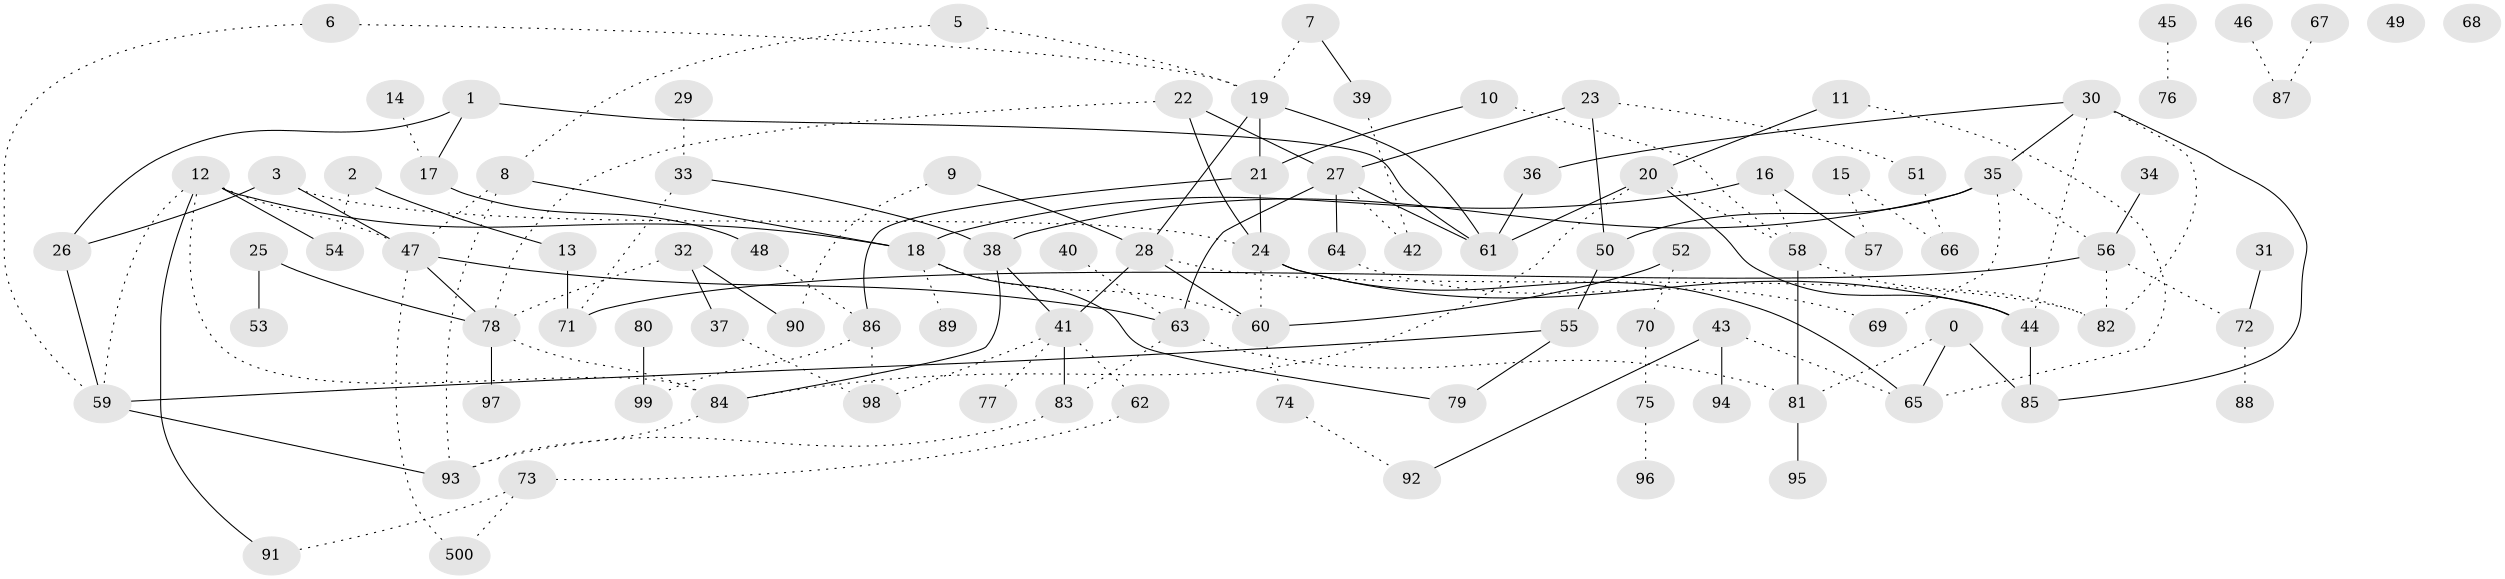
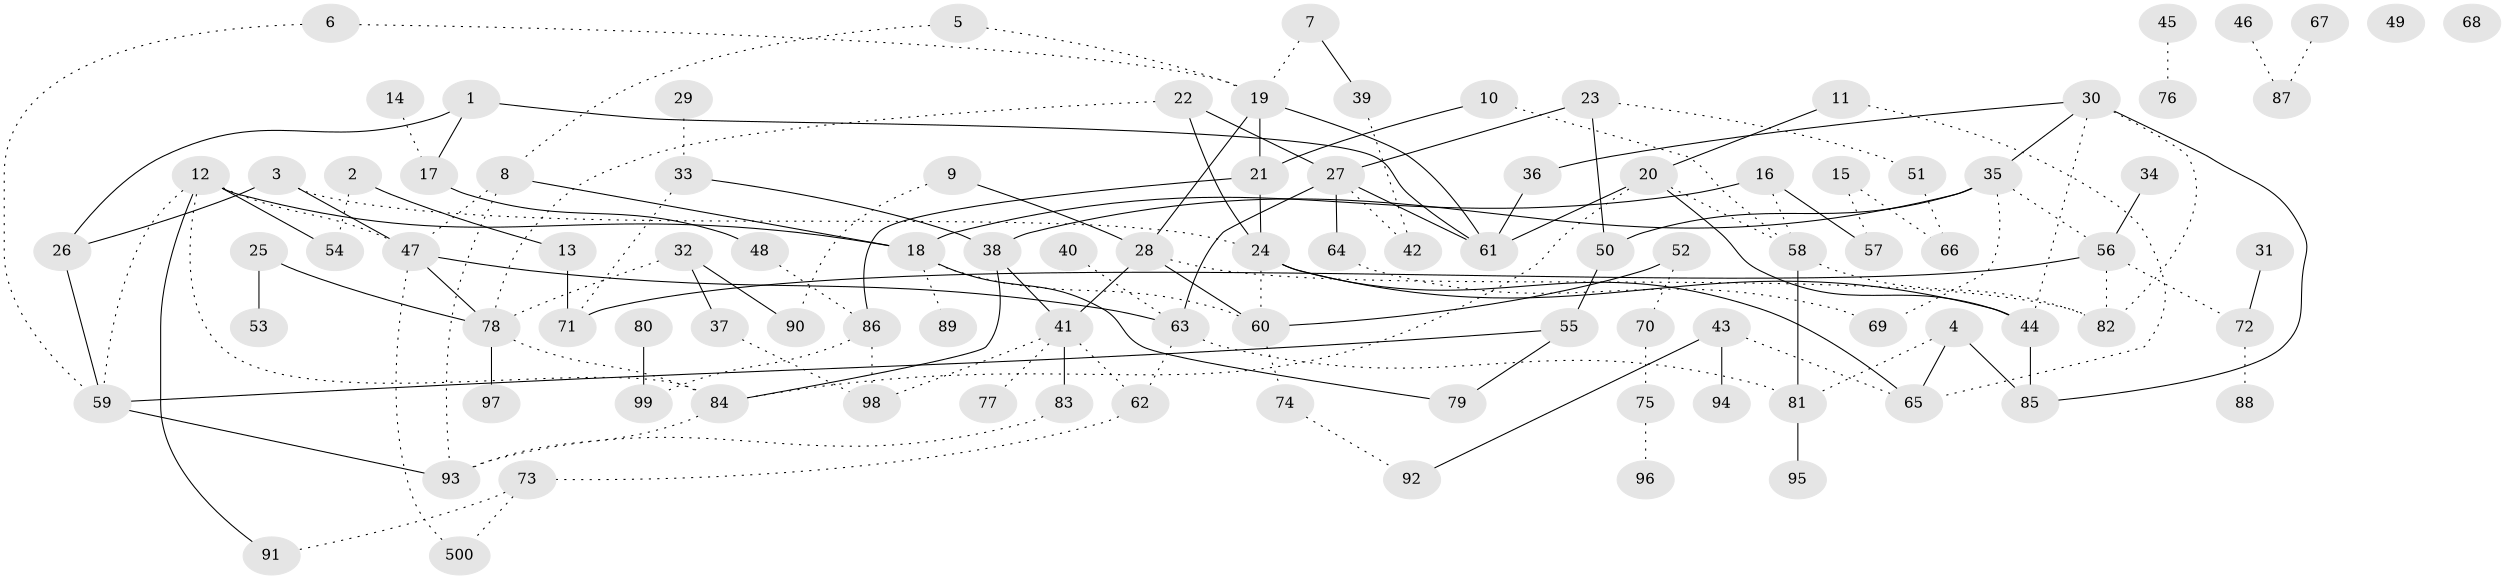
(1954, 328) -> (1954, 328)
(1122, 366) -> (1160, 366)
